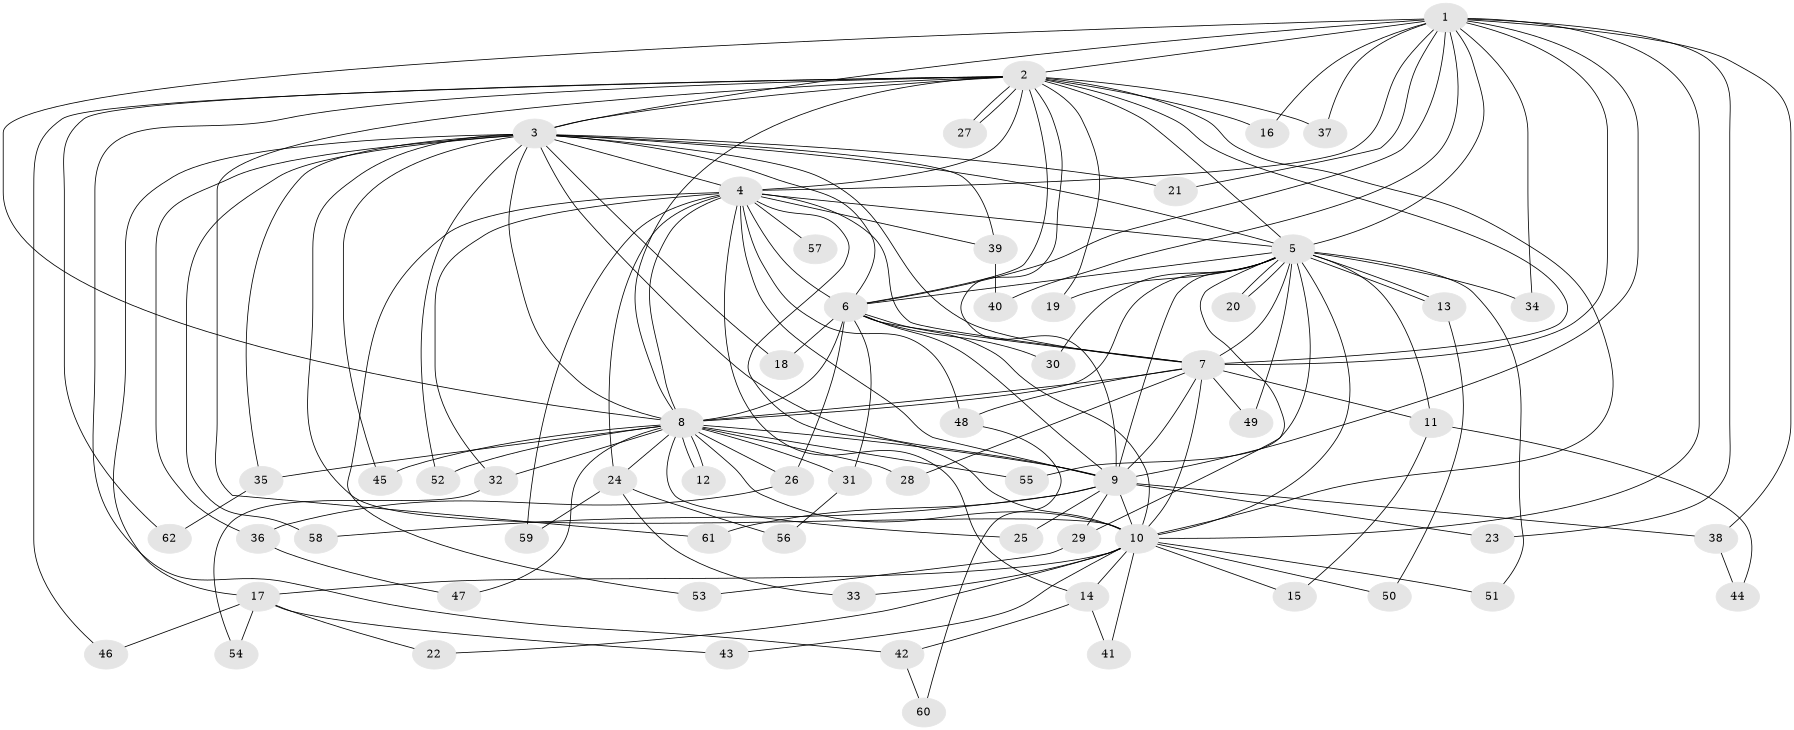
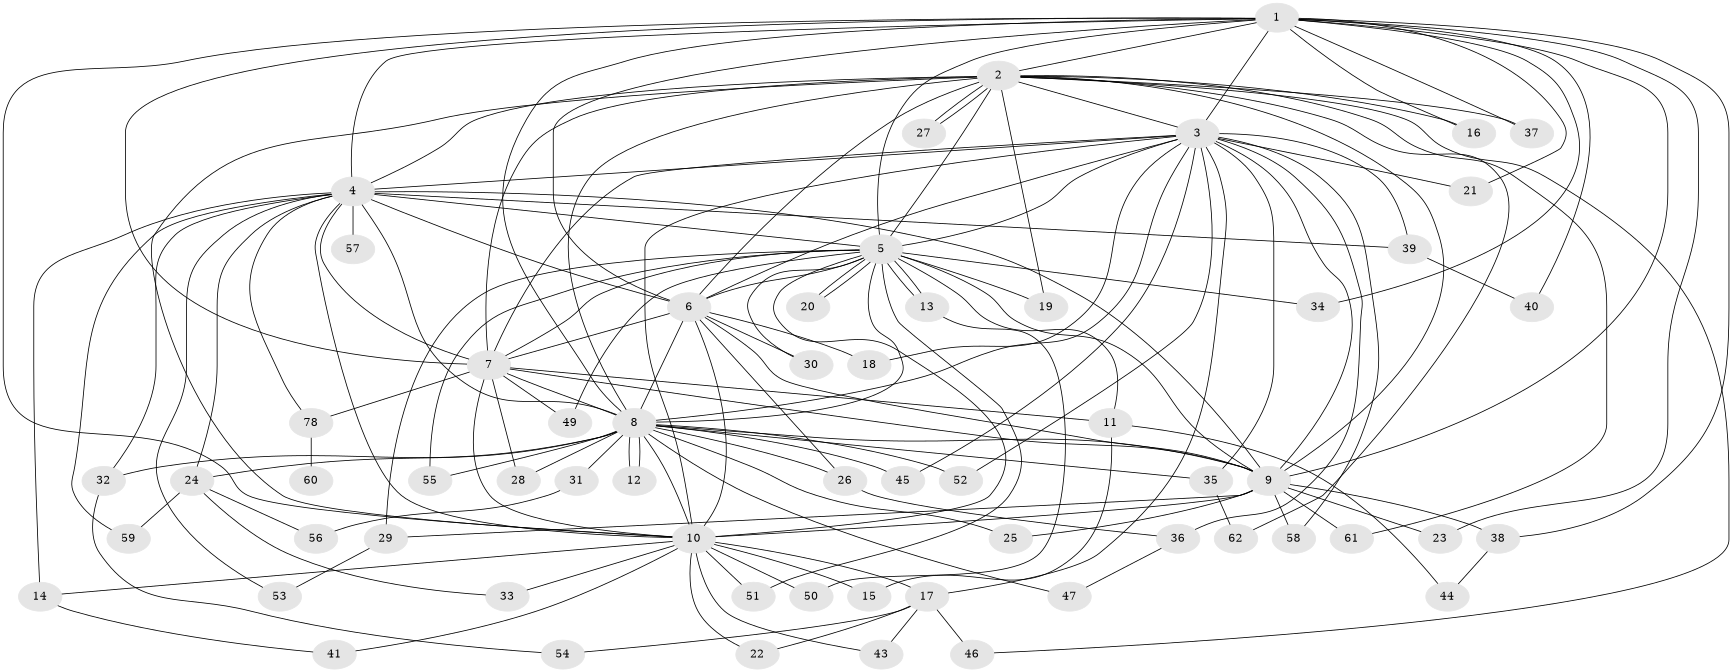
(870, 397) -> none
(962, 423) -> (311, 423)
(902, 655) -> none
